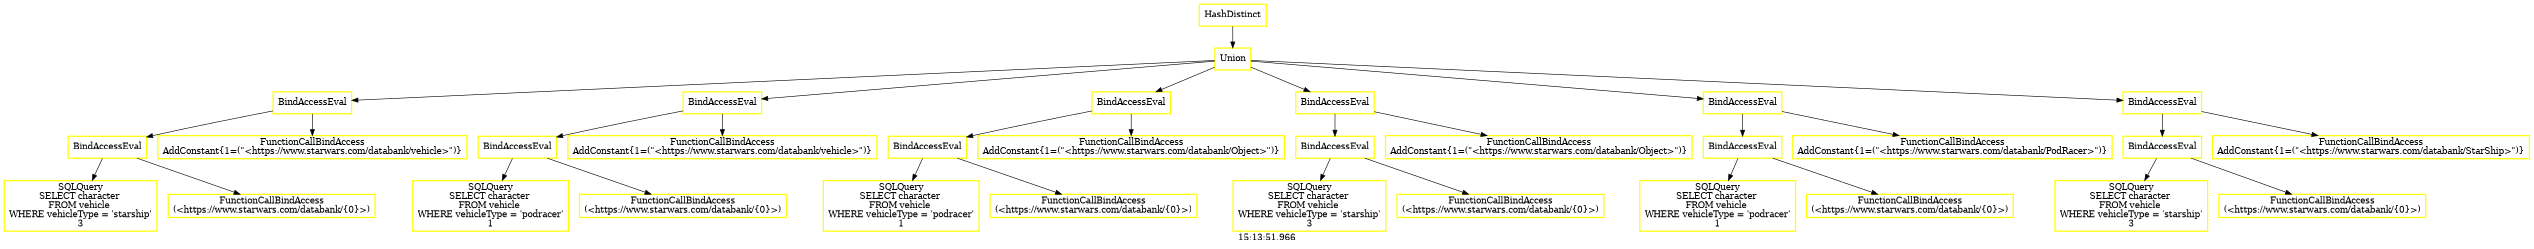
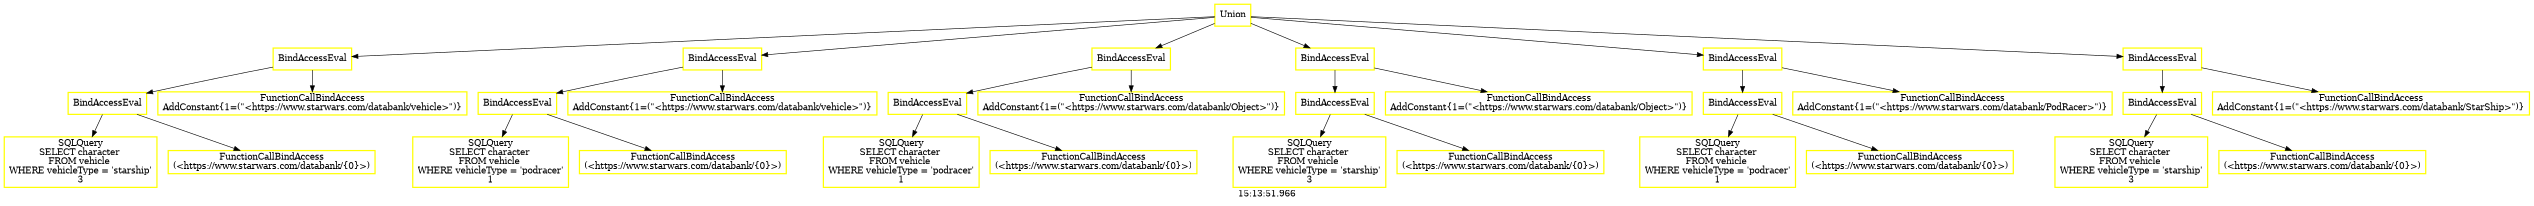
(1233, 15) -> none
